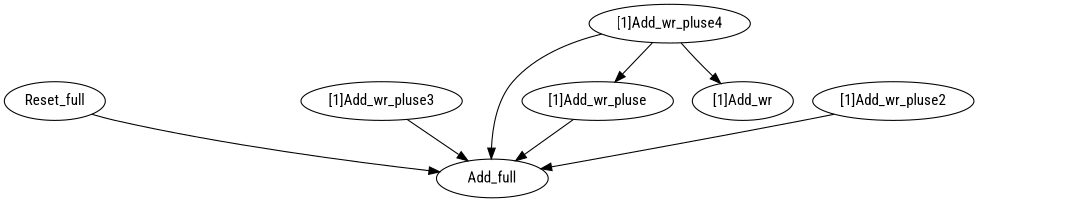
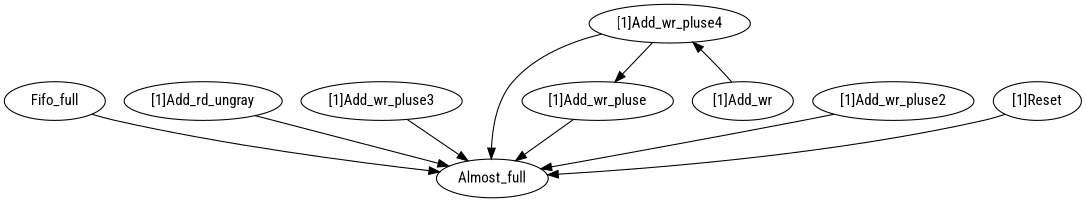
(697, 60) -> (717, 66)
(55, 101) -> (55, 101)
none -> (203, 101)
none -> (1037, 101)
(492, 178) -> (492, 178)
